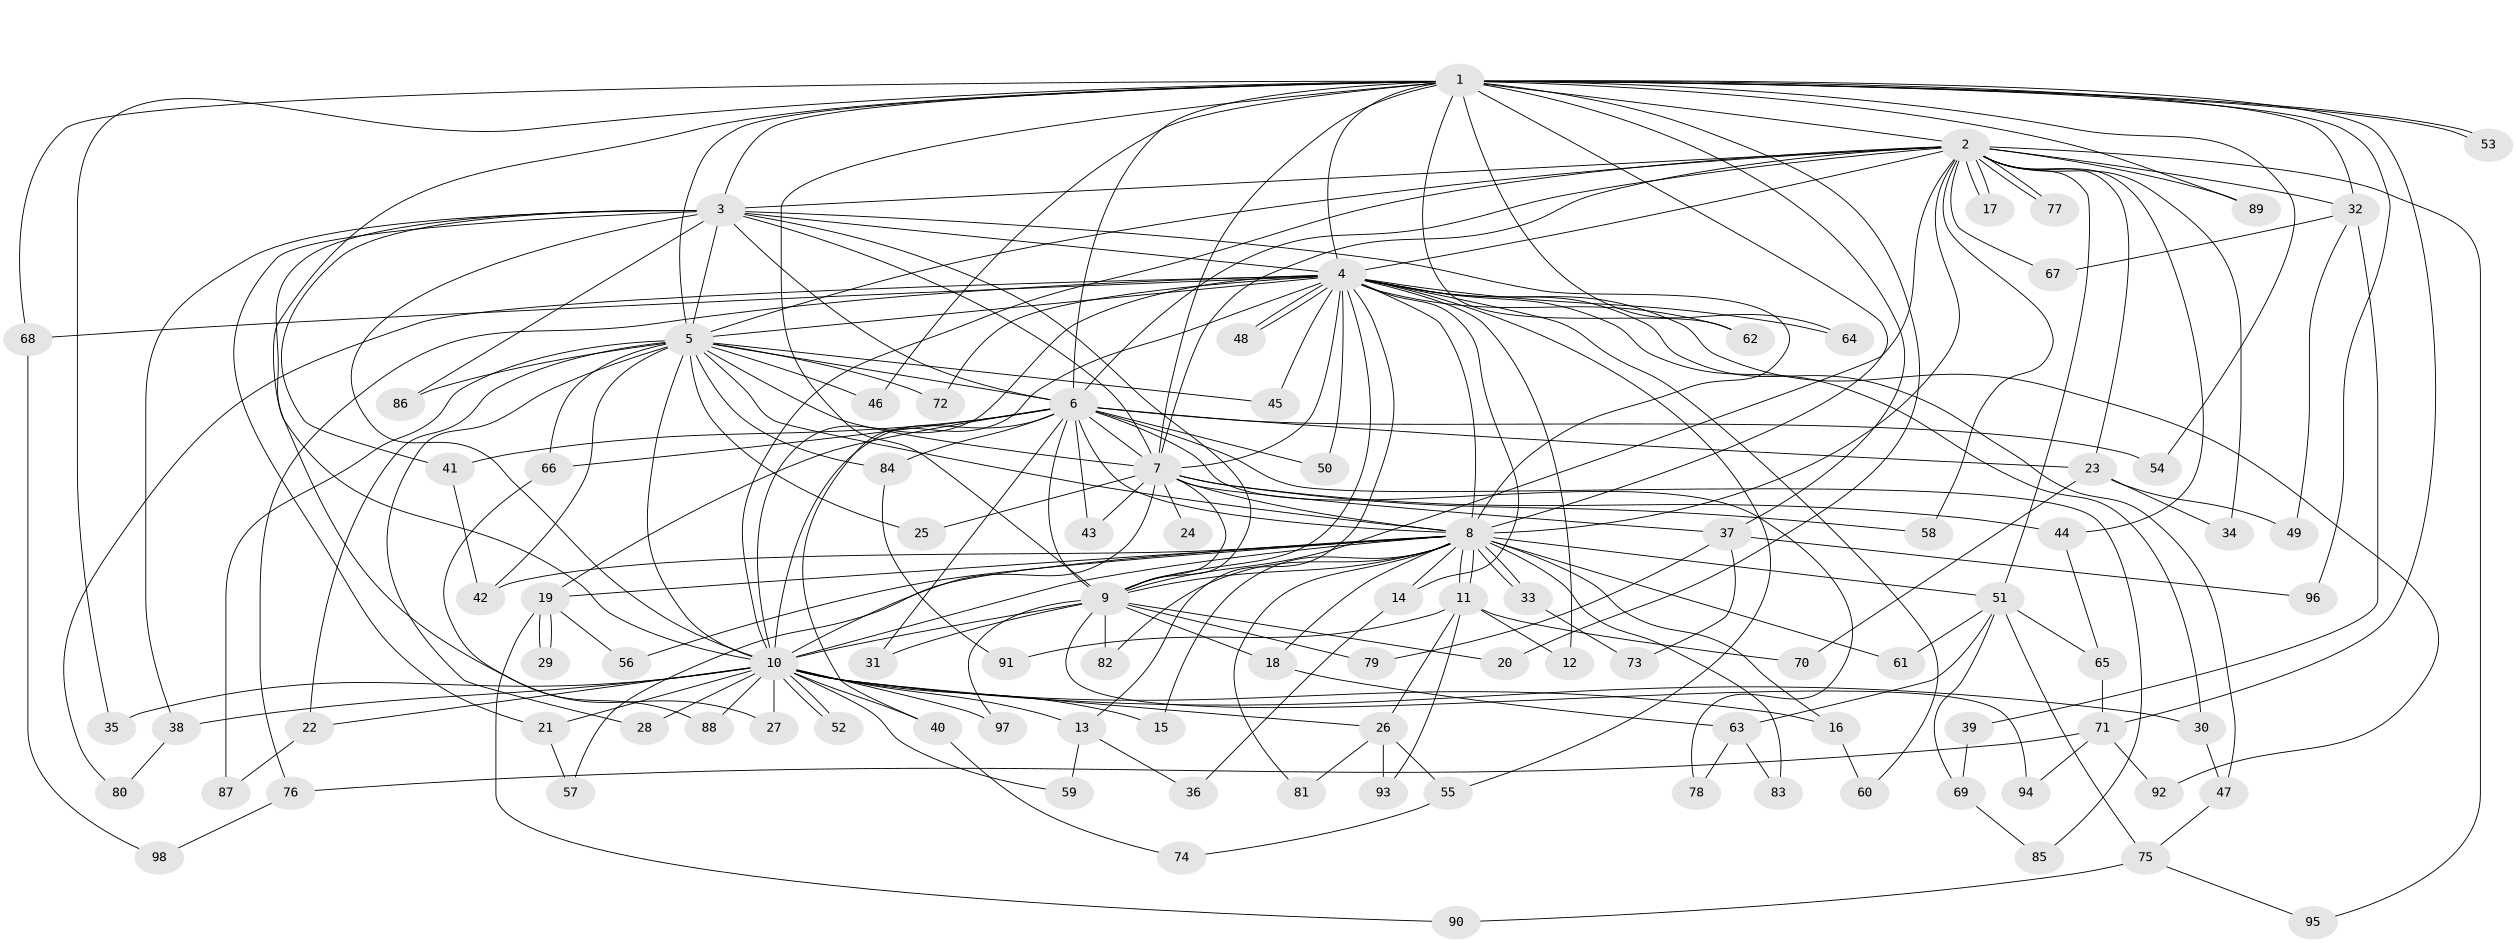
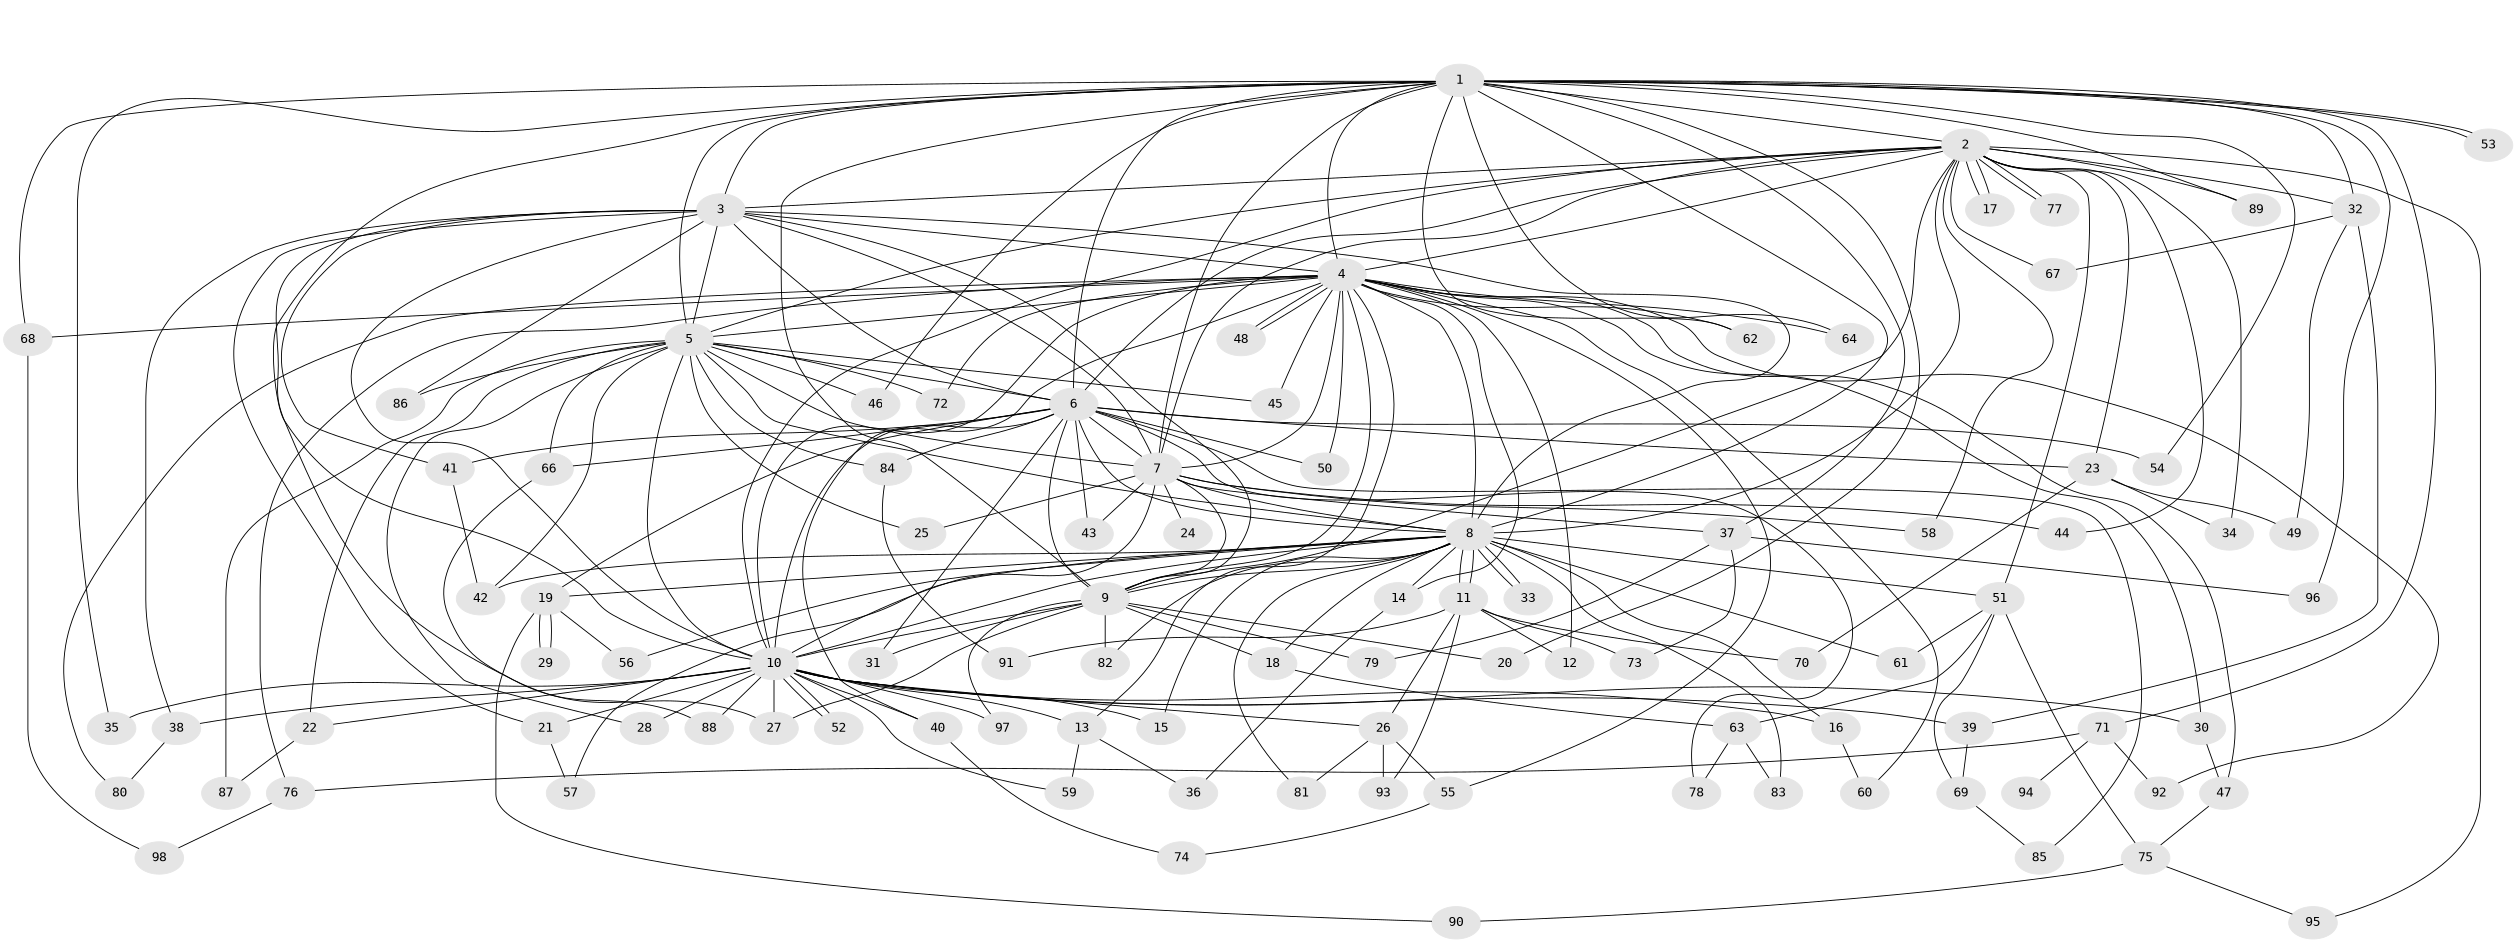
(1565, 622) -> (1579, 639)
(2102, 664) -> none
(1534, 700) -> (938, 662)
none -> (1371, 702)
